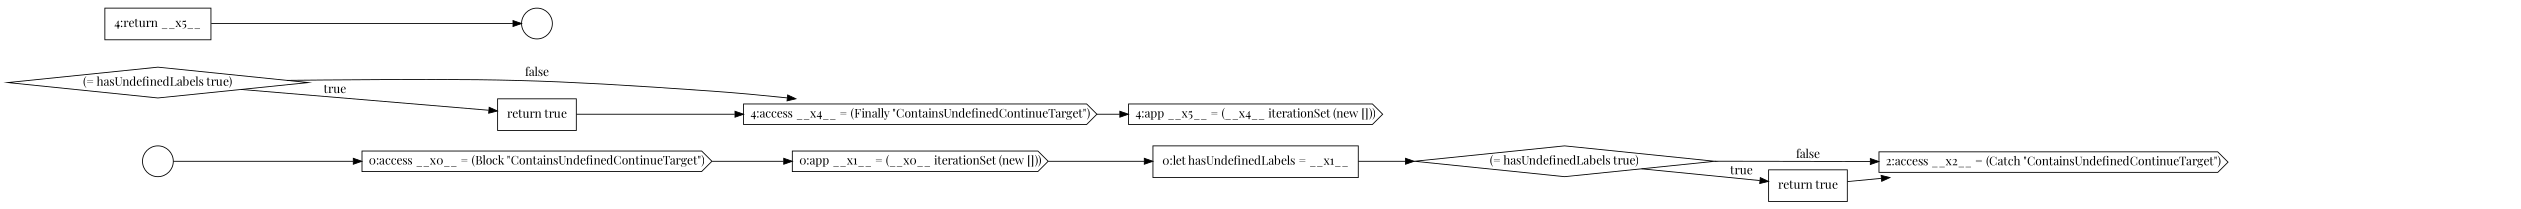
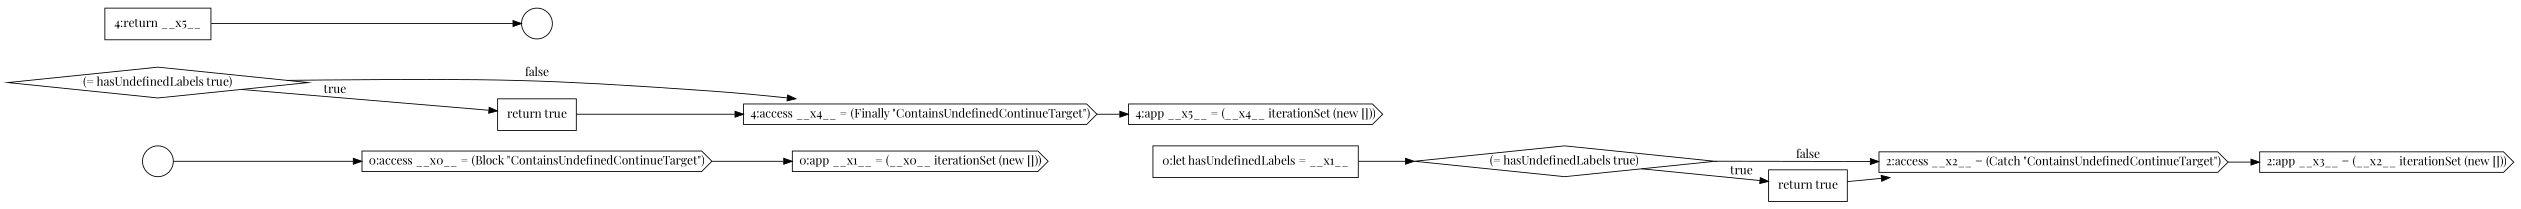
(1096, 161) -> none
none -> (2387, 162)
